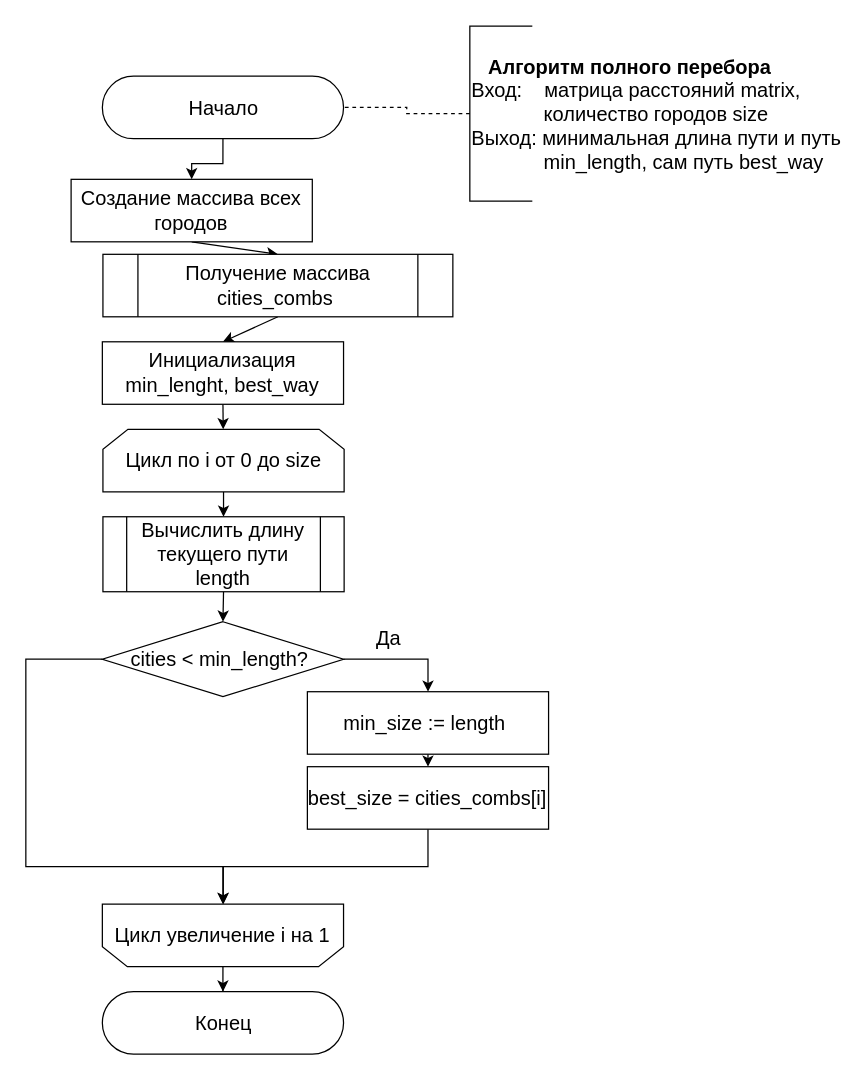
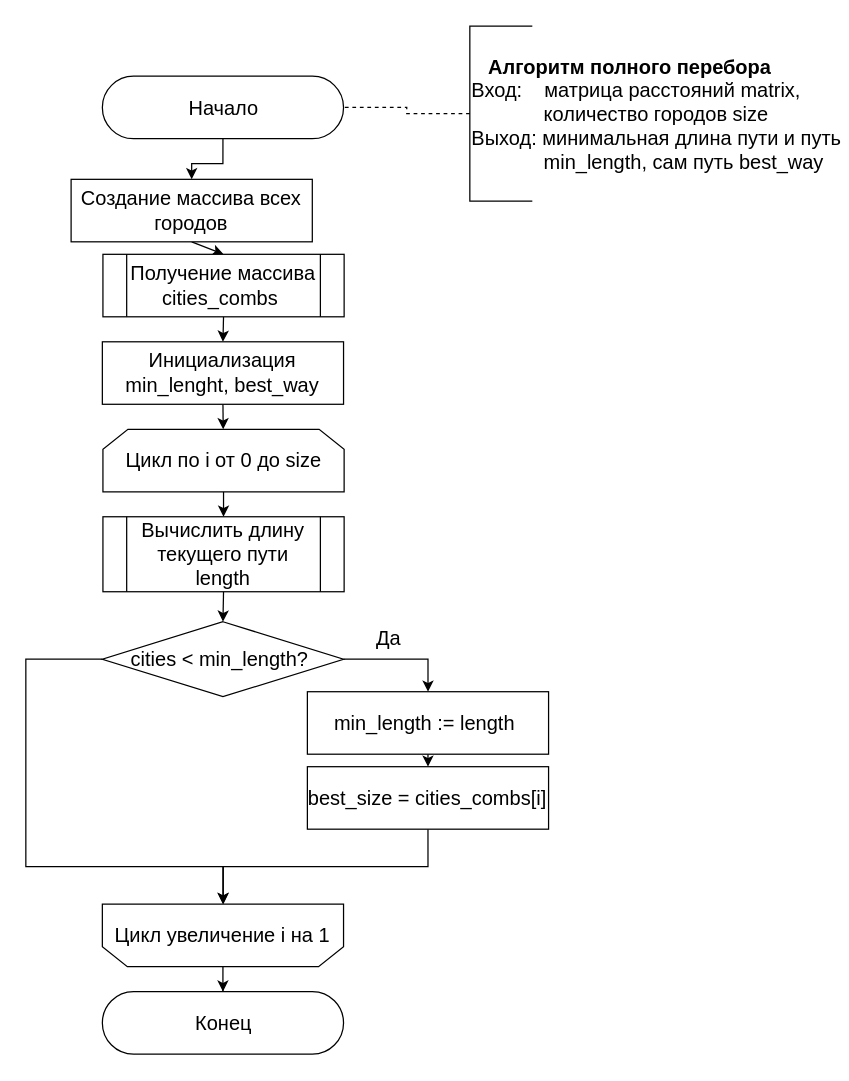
(278, 286) -> (223, 286)
(428, 723) -> (428, 723)
